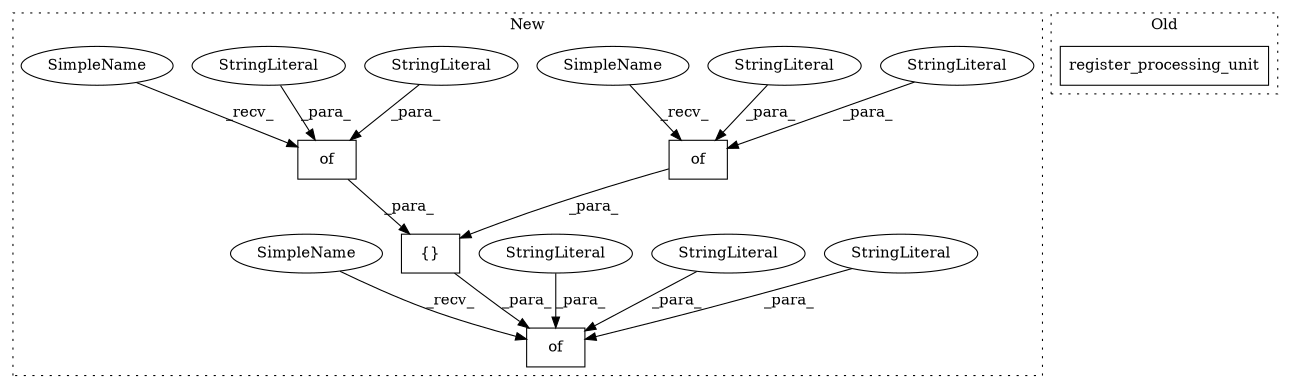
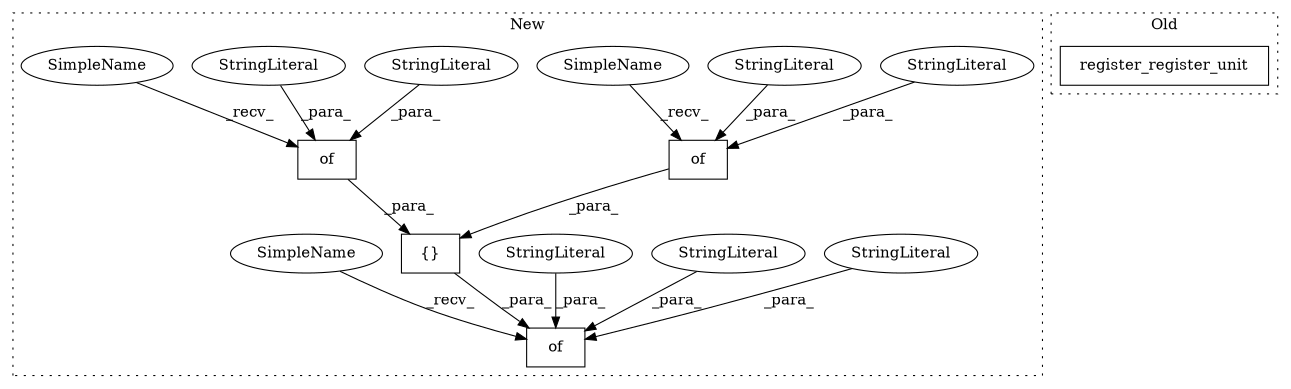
(1164, 66) -> (1164, 66)
